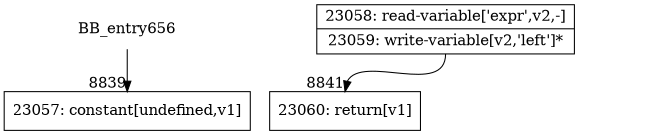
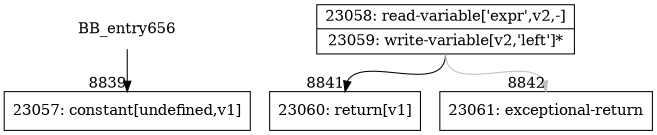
none -> (546, 111)
